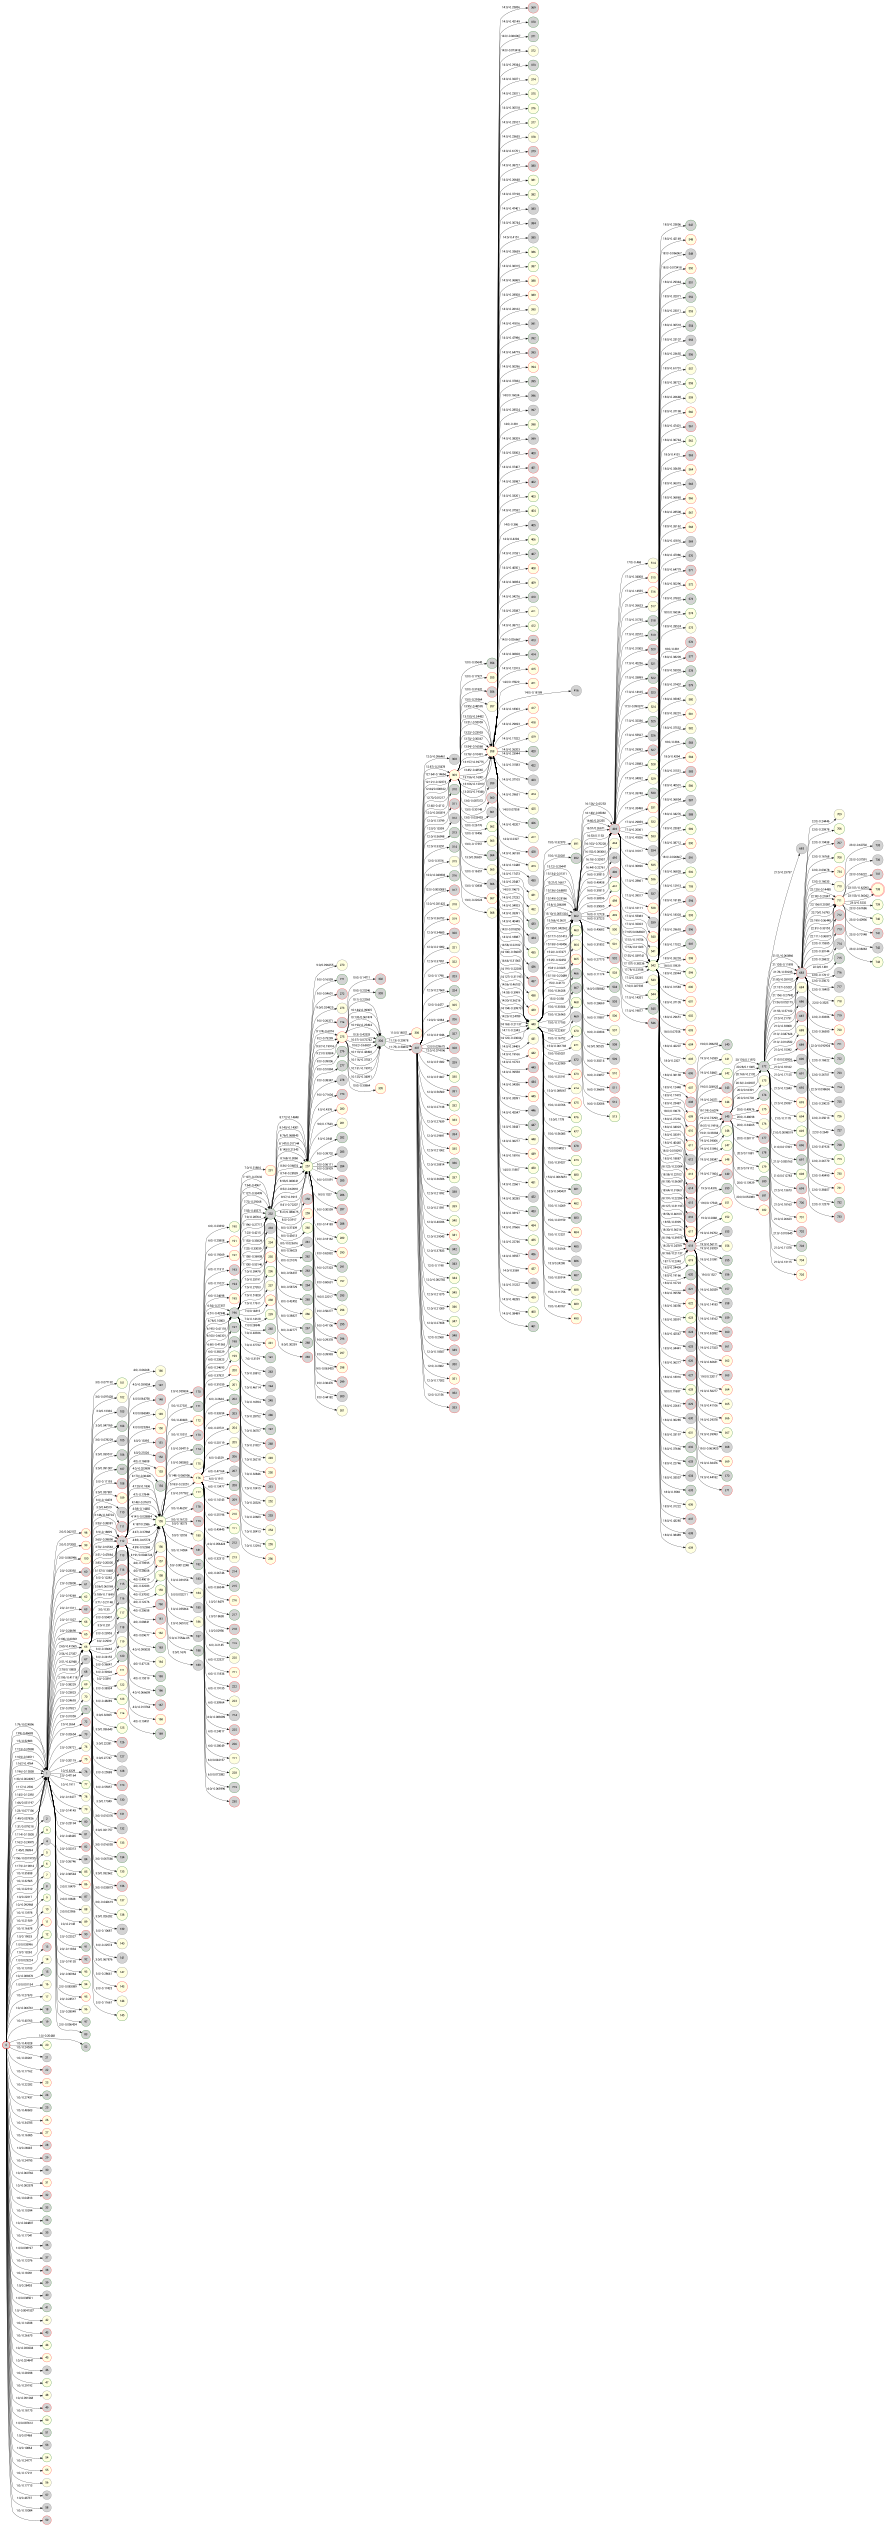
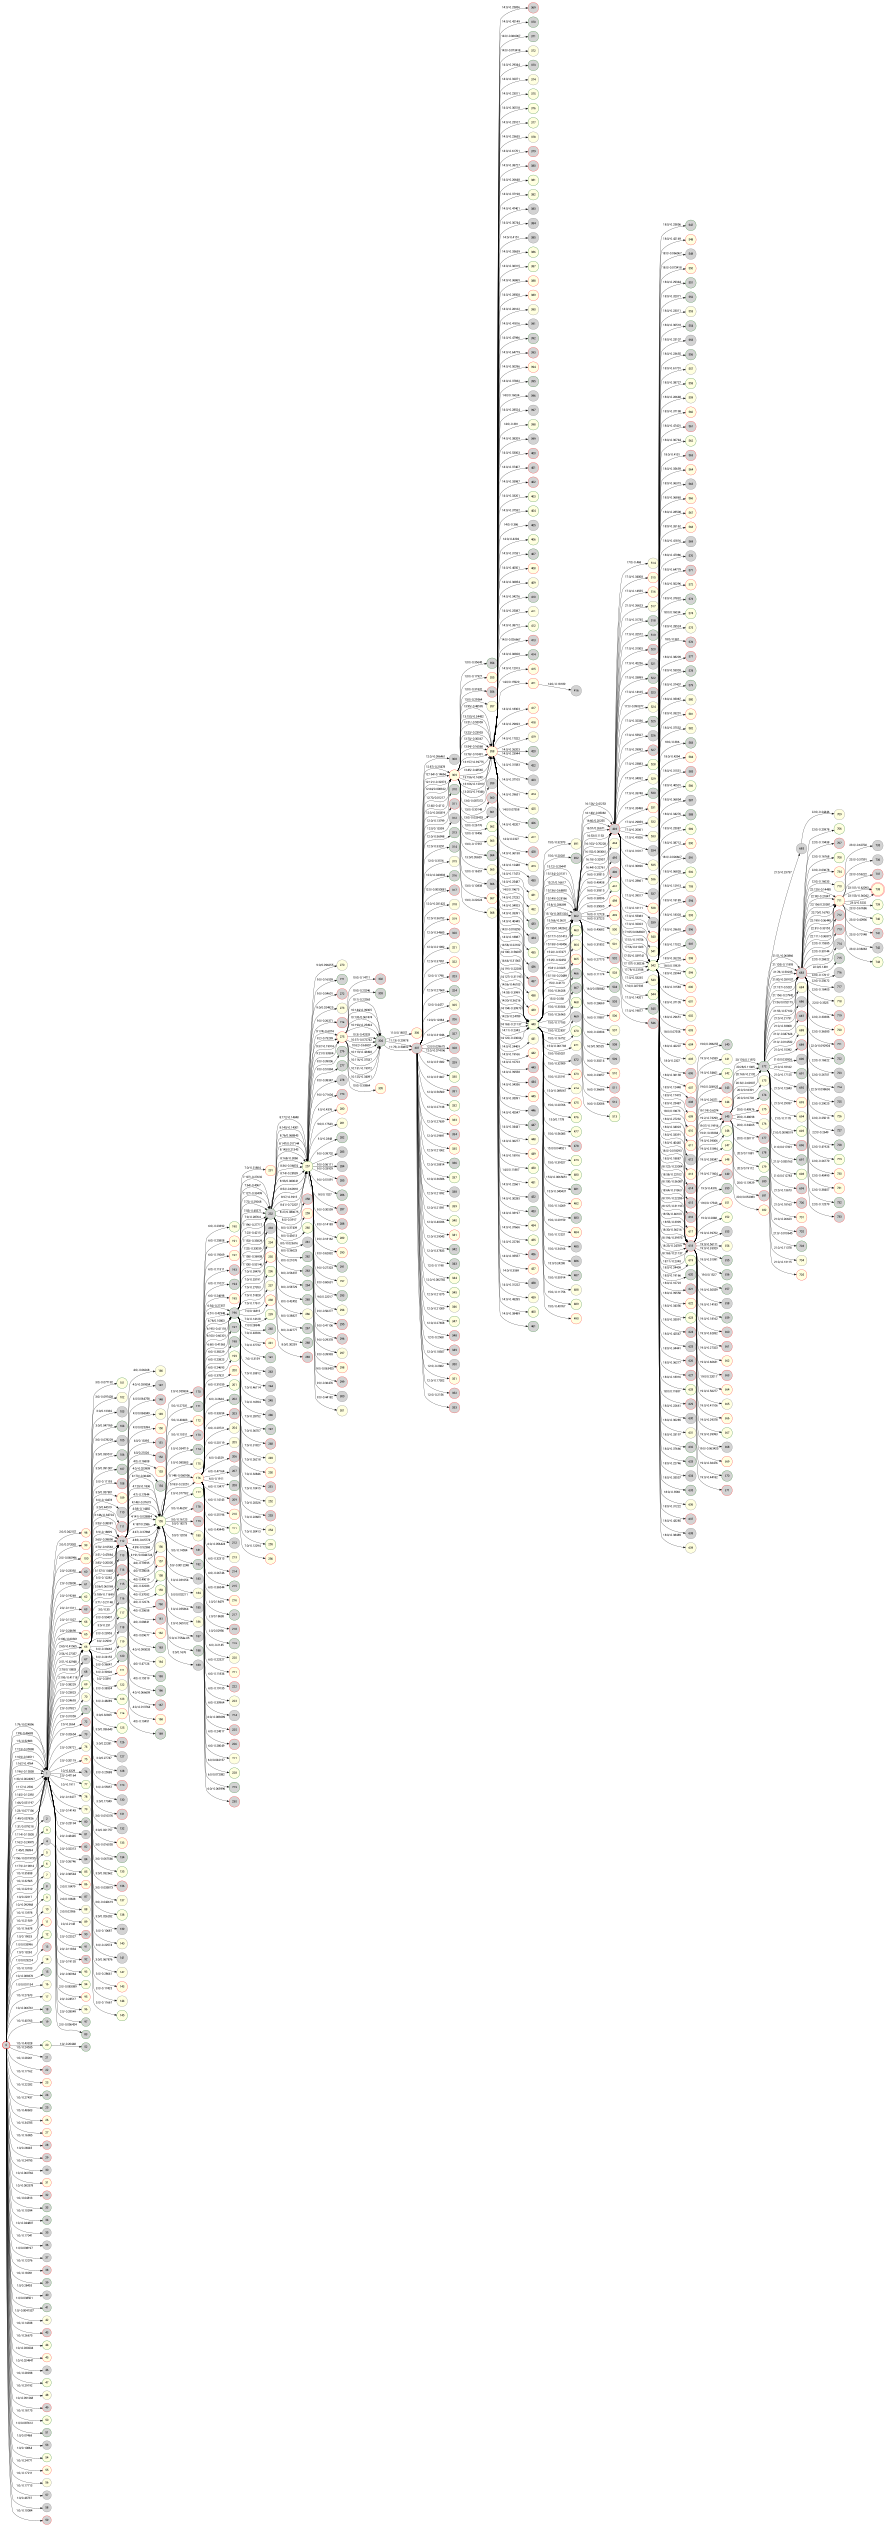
(514, 700) -> (554, 687)
(659, 793) -> (659, 793)
(806, 884) -> (809, 820)
(45, 2038) -> (65, 2046)
